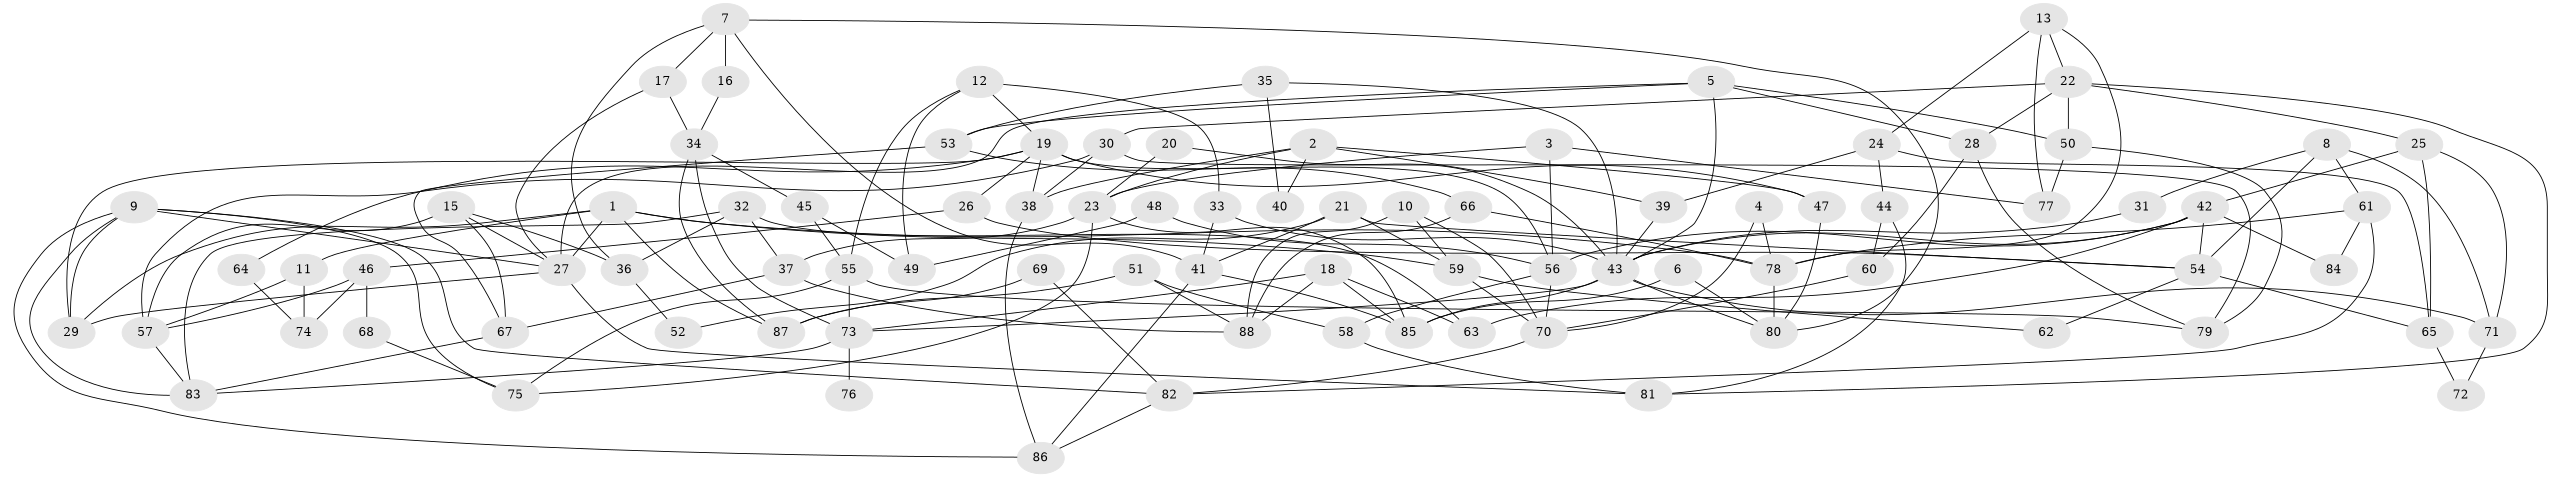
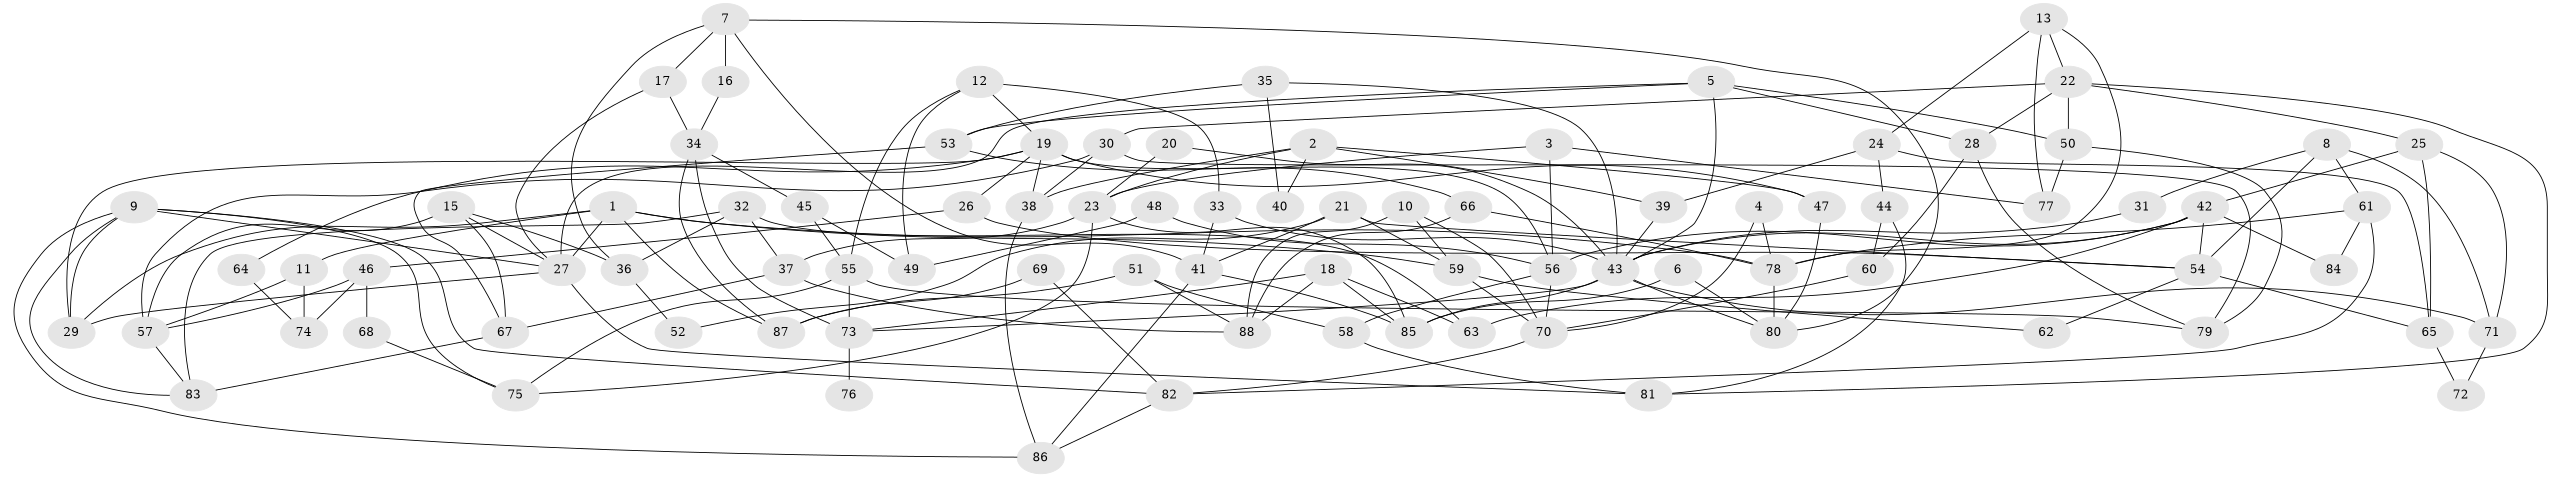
(525, 374) -> none
